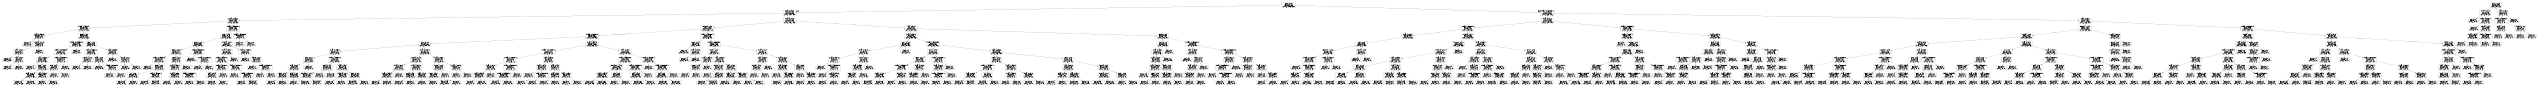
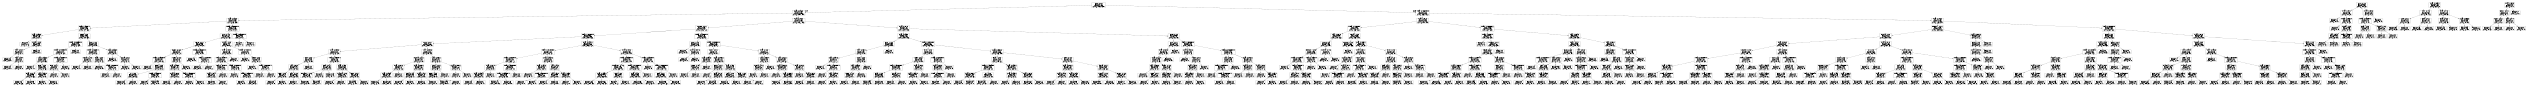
(1440, 52) -> none
(2376, 75) -> (2237, 75)
